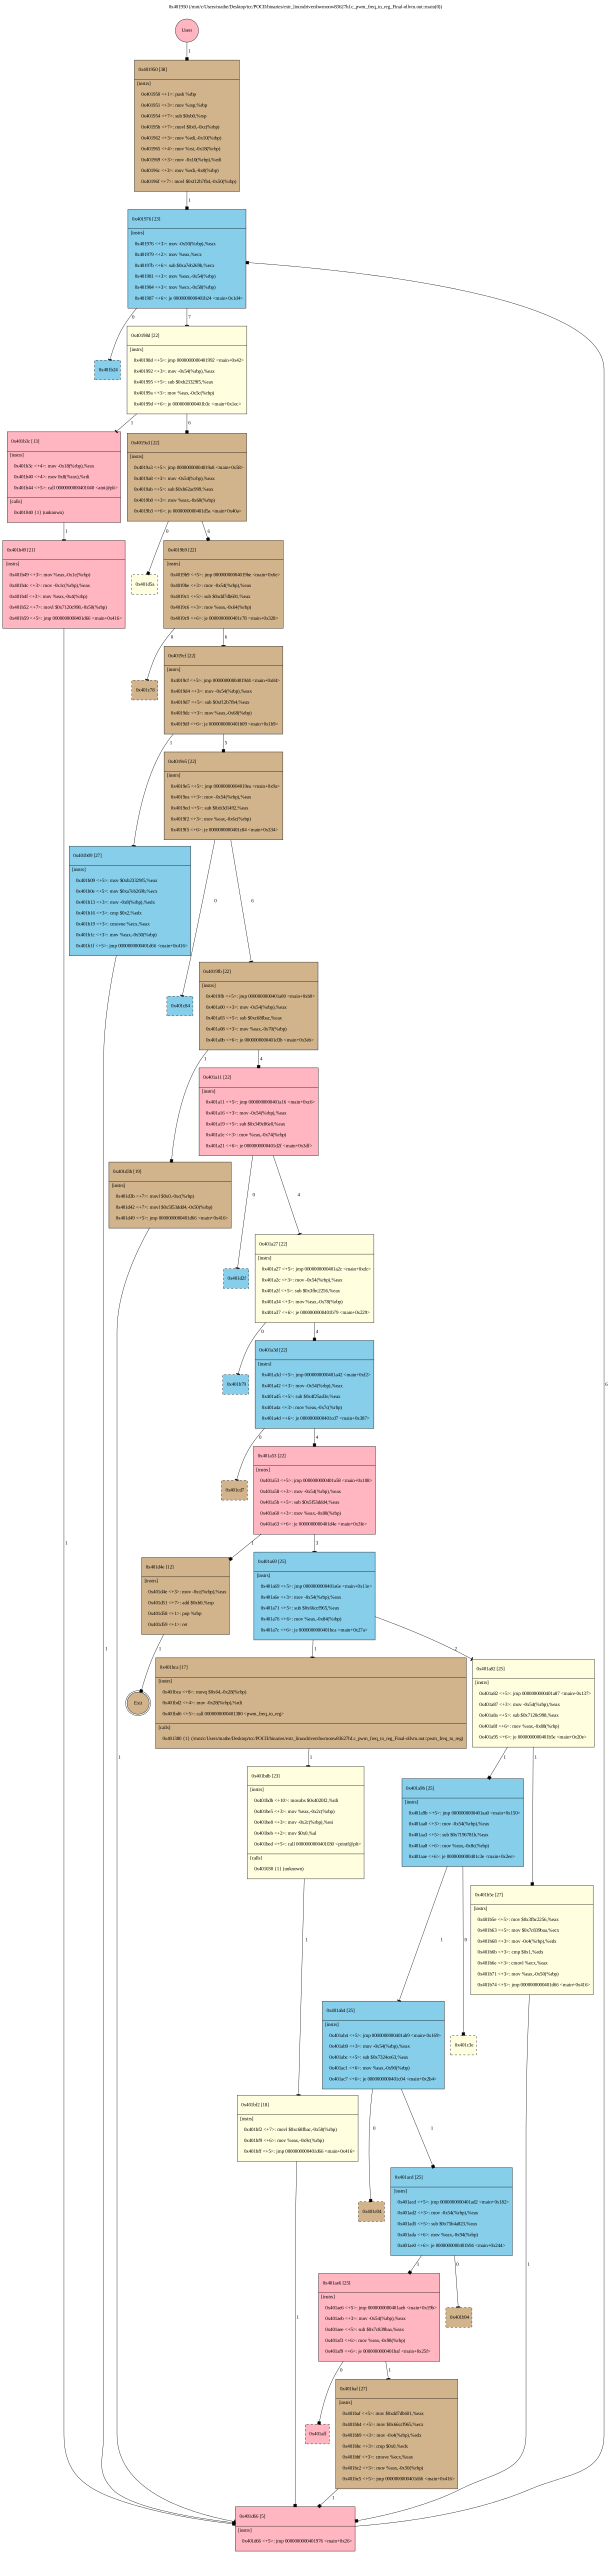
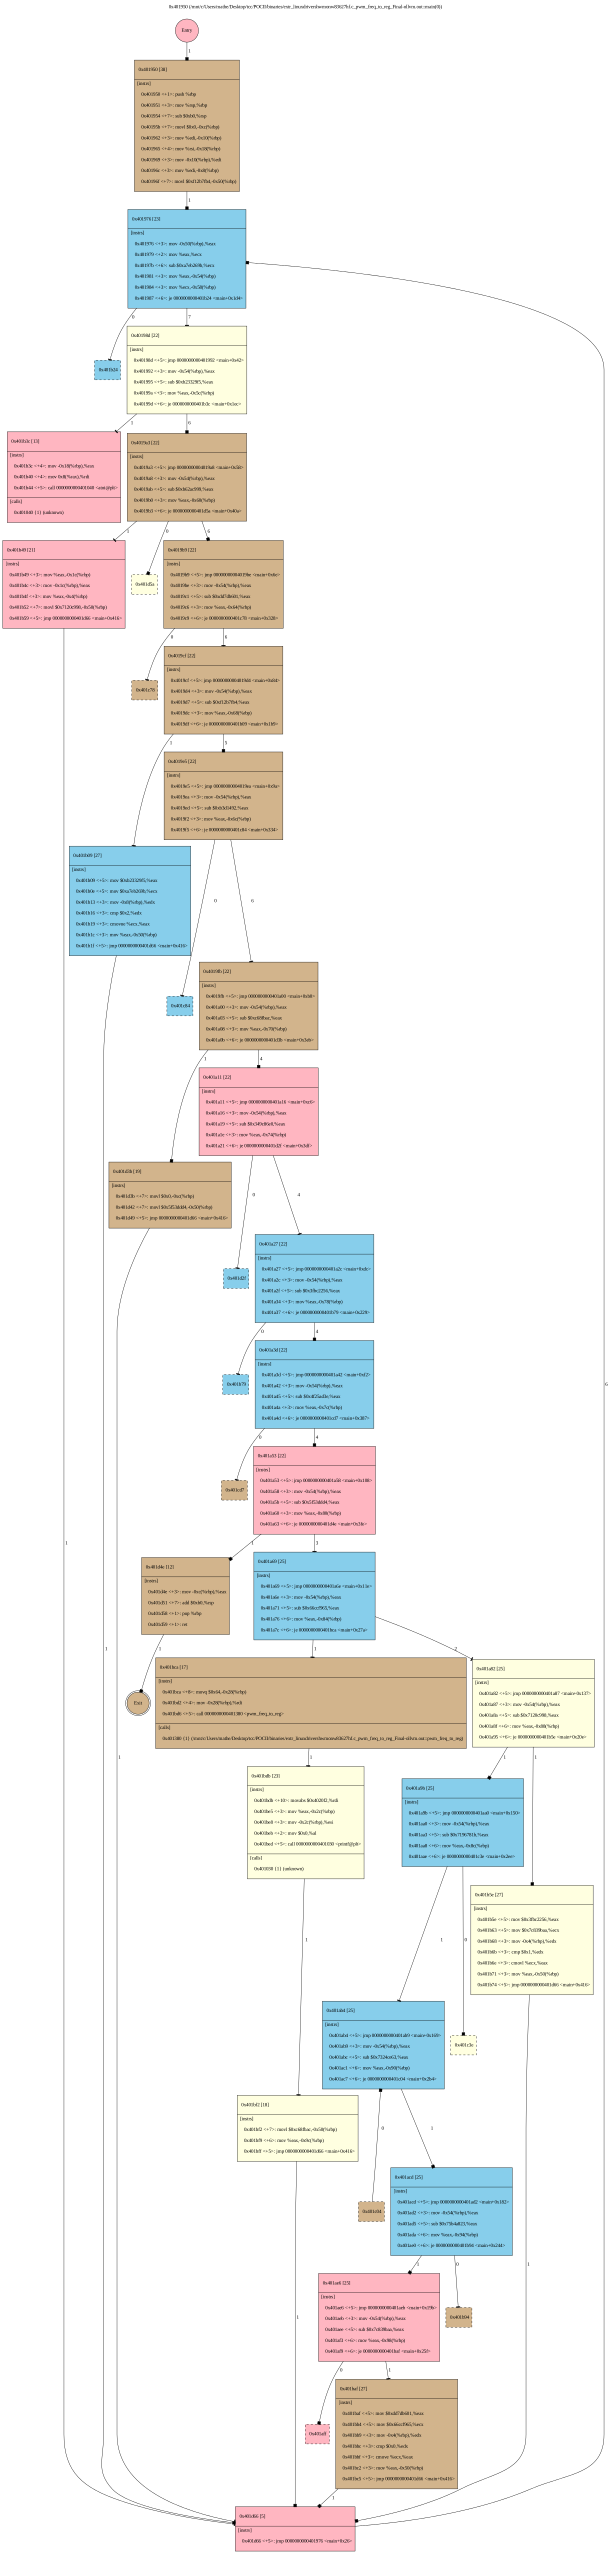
(187, 31) -> (187, 31)
(64, 531) -> (126, 530)
(314, 1279) -> (314, 1279)
(64, 1636) -> (64, 1636)
(369, 2144) -> (377, 2147)
